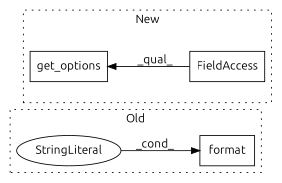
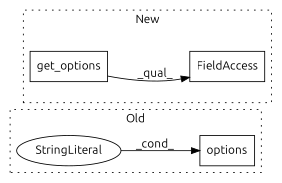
(153, 66) -> (144, 81)
(227, 151) -> (227, 151)
